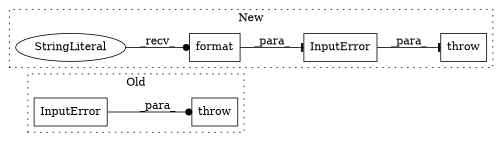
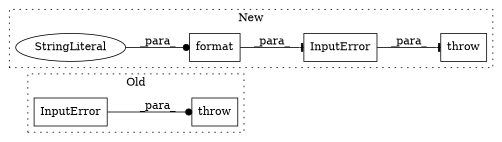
(158, 42) -> (158, 42)
